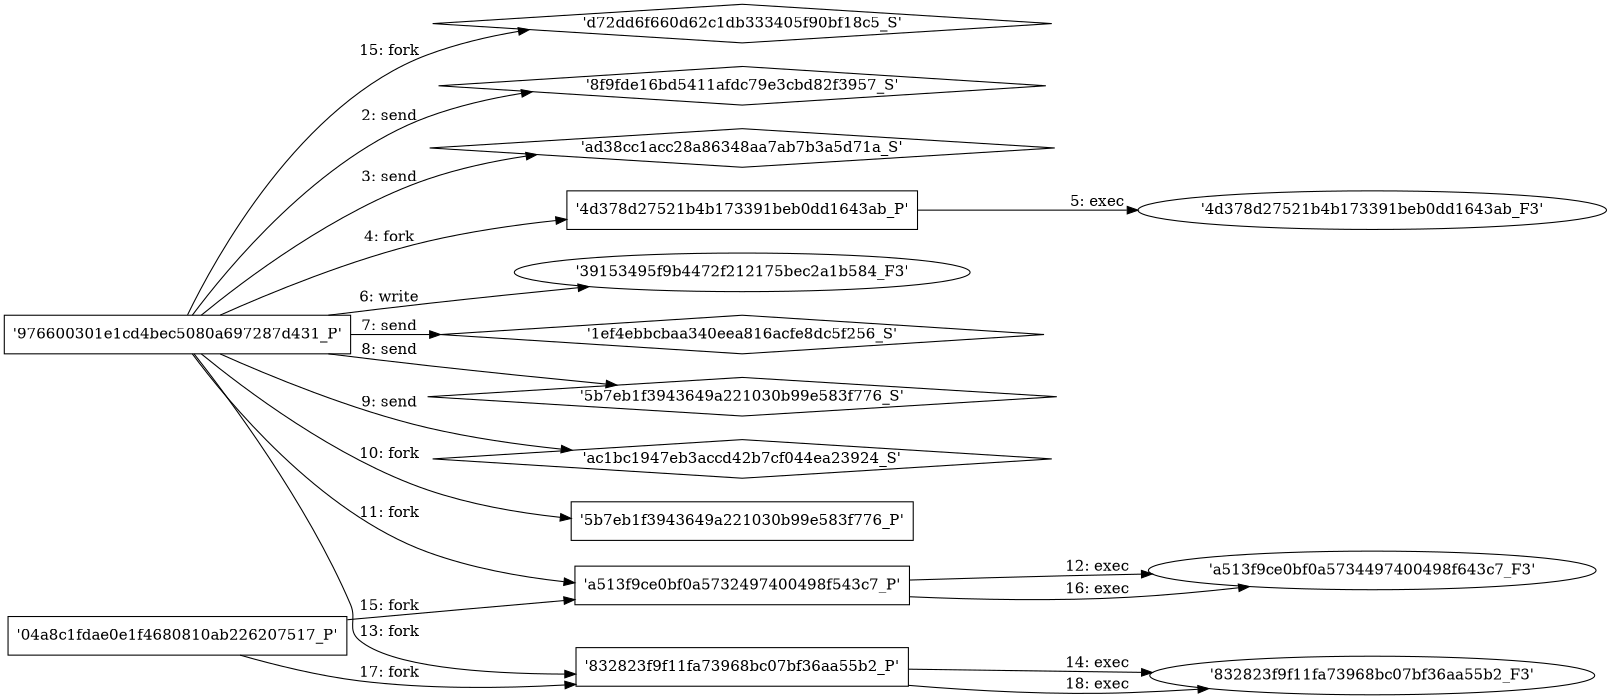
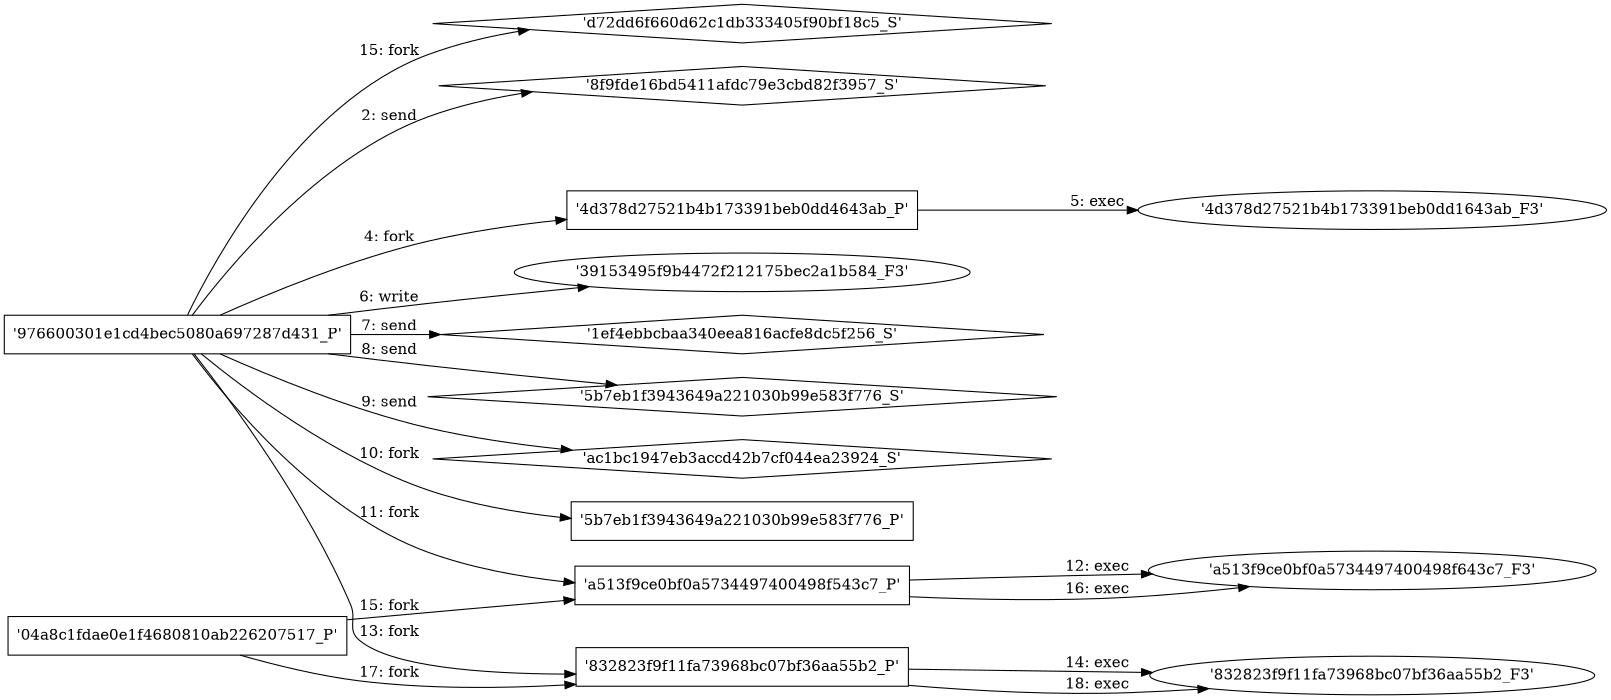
(742, 148) -> none
(742, 210) -> (742, 210)
(742, 585) -> (742, 585)
